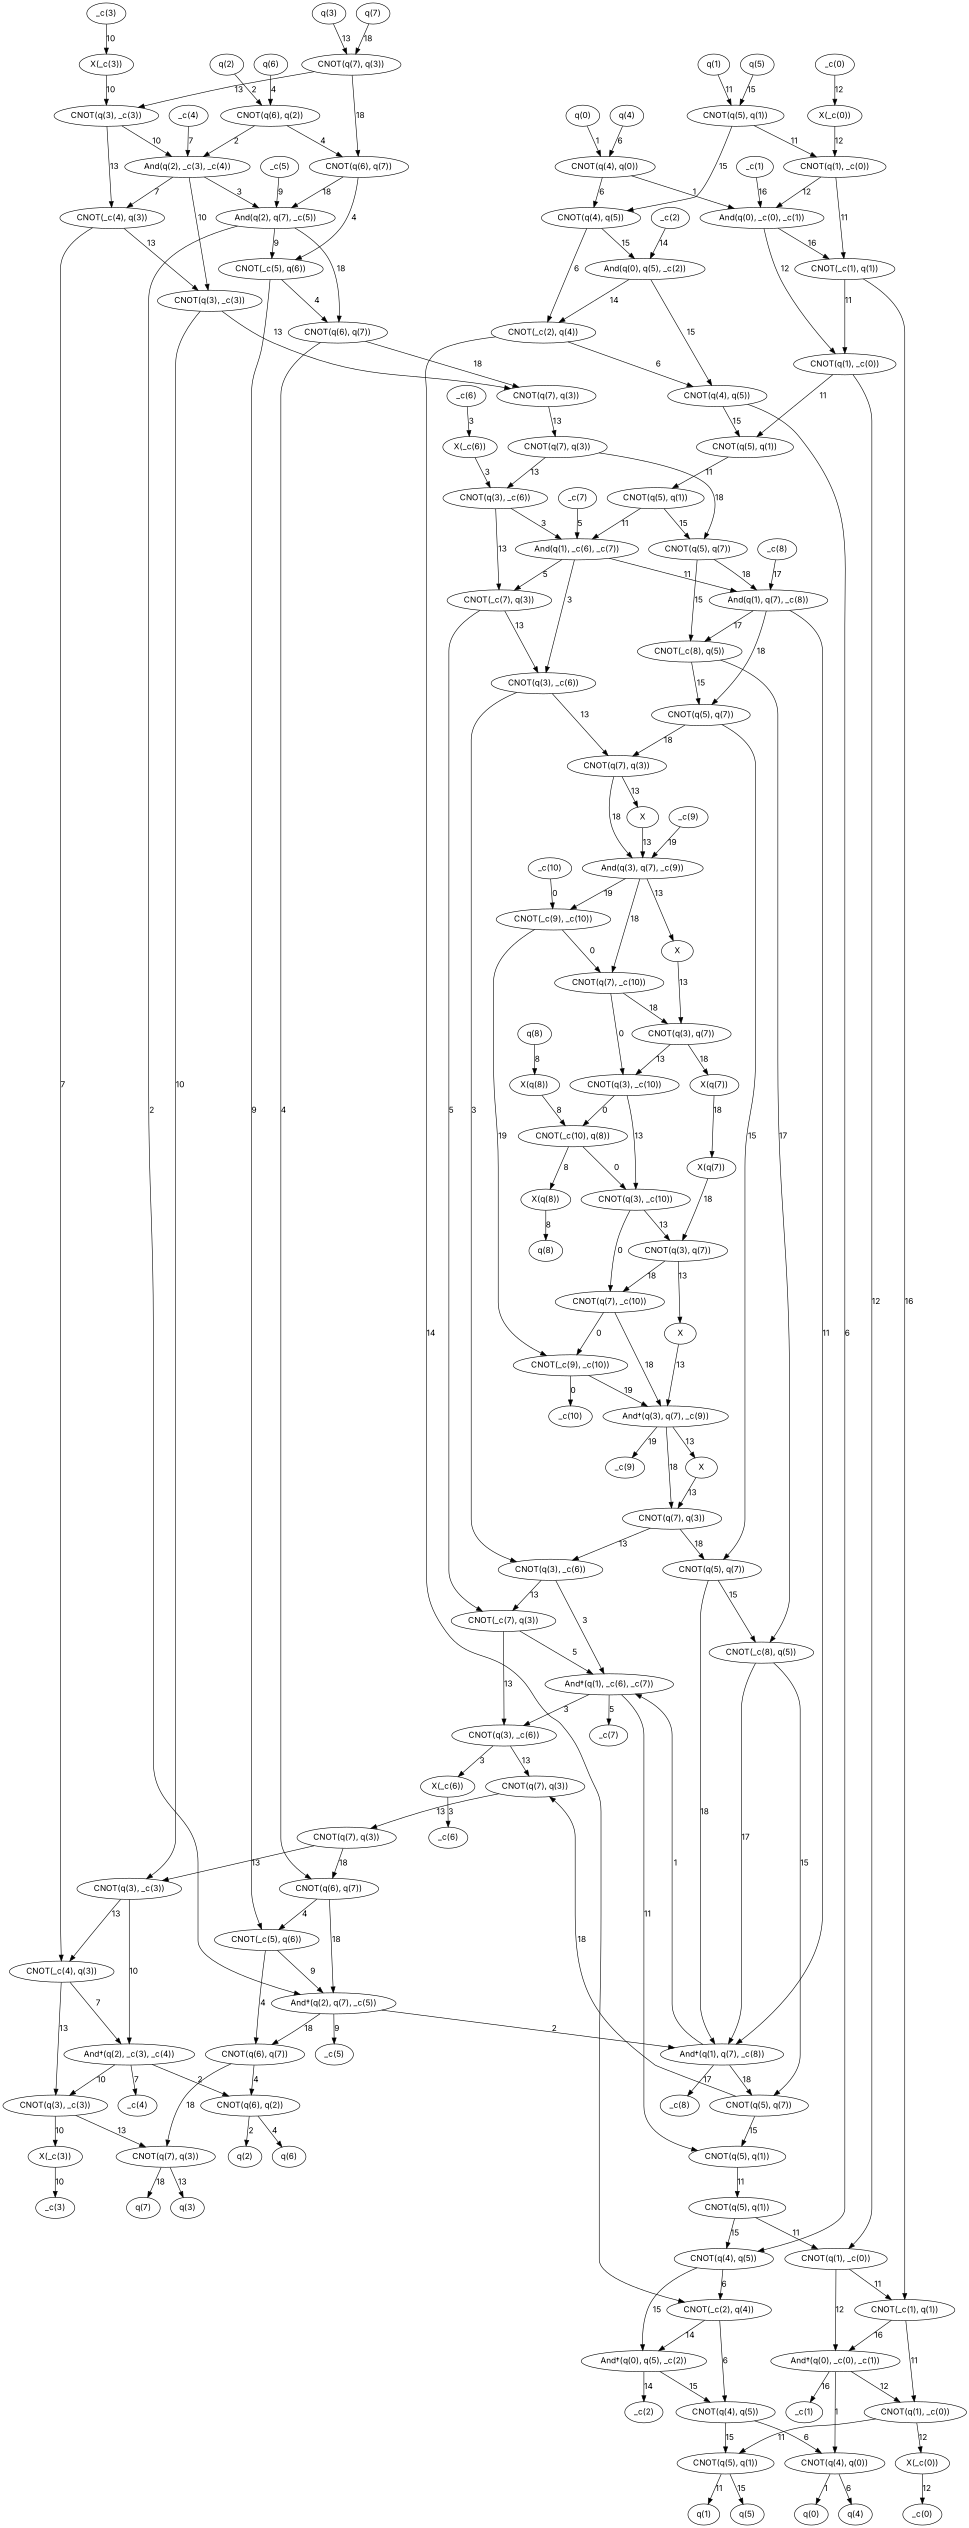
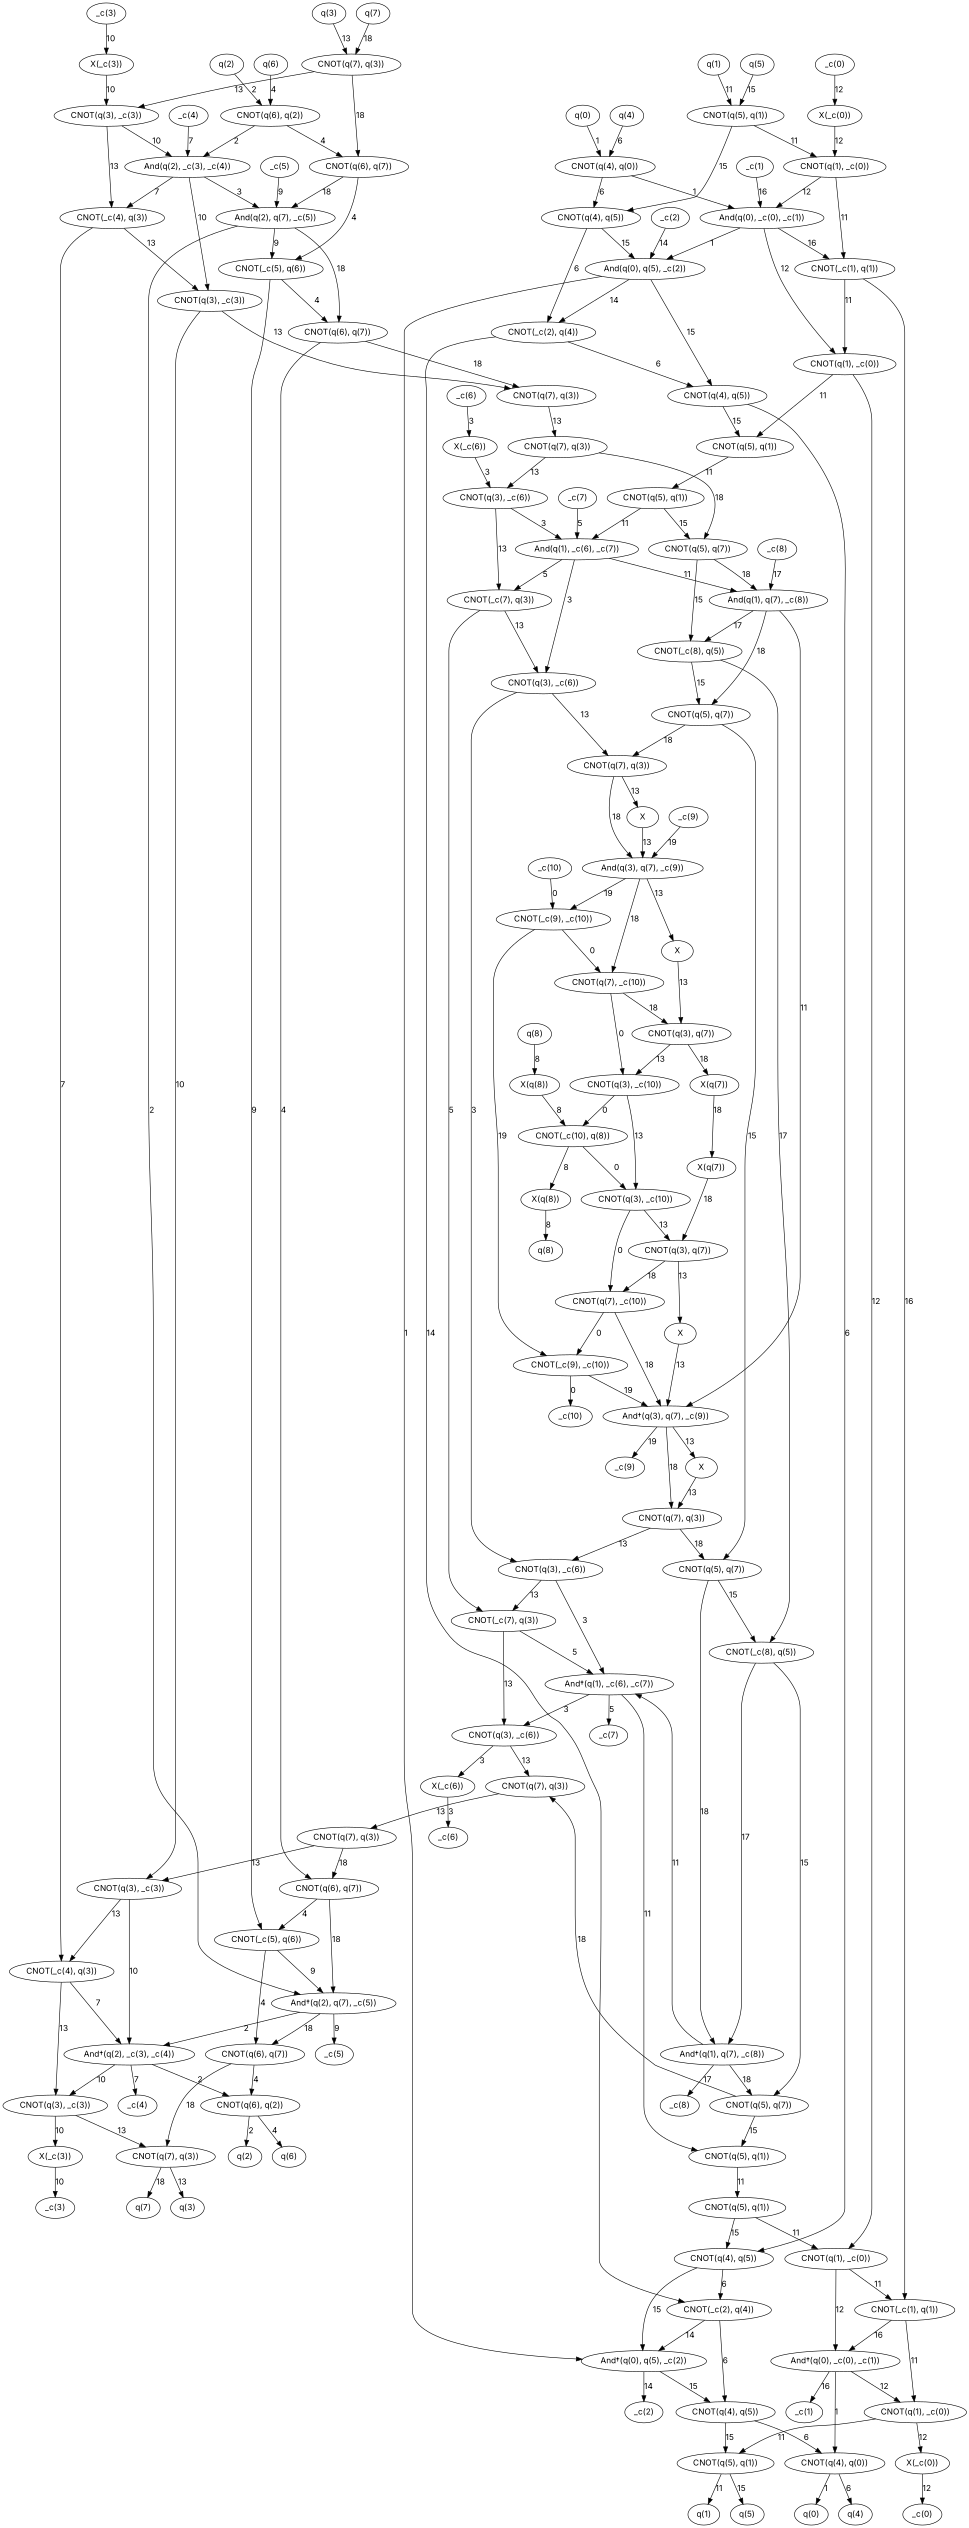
none -> (706, 242)
none -> (404, 1307)
(822, 1333) -> (800, 1028)
(676, 1863) -> (676, 1863)
(525, 2029) -> (235, 2028)
